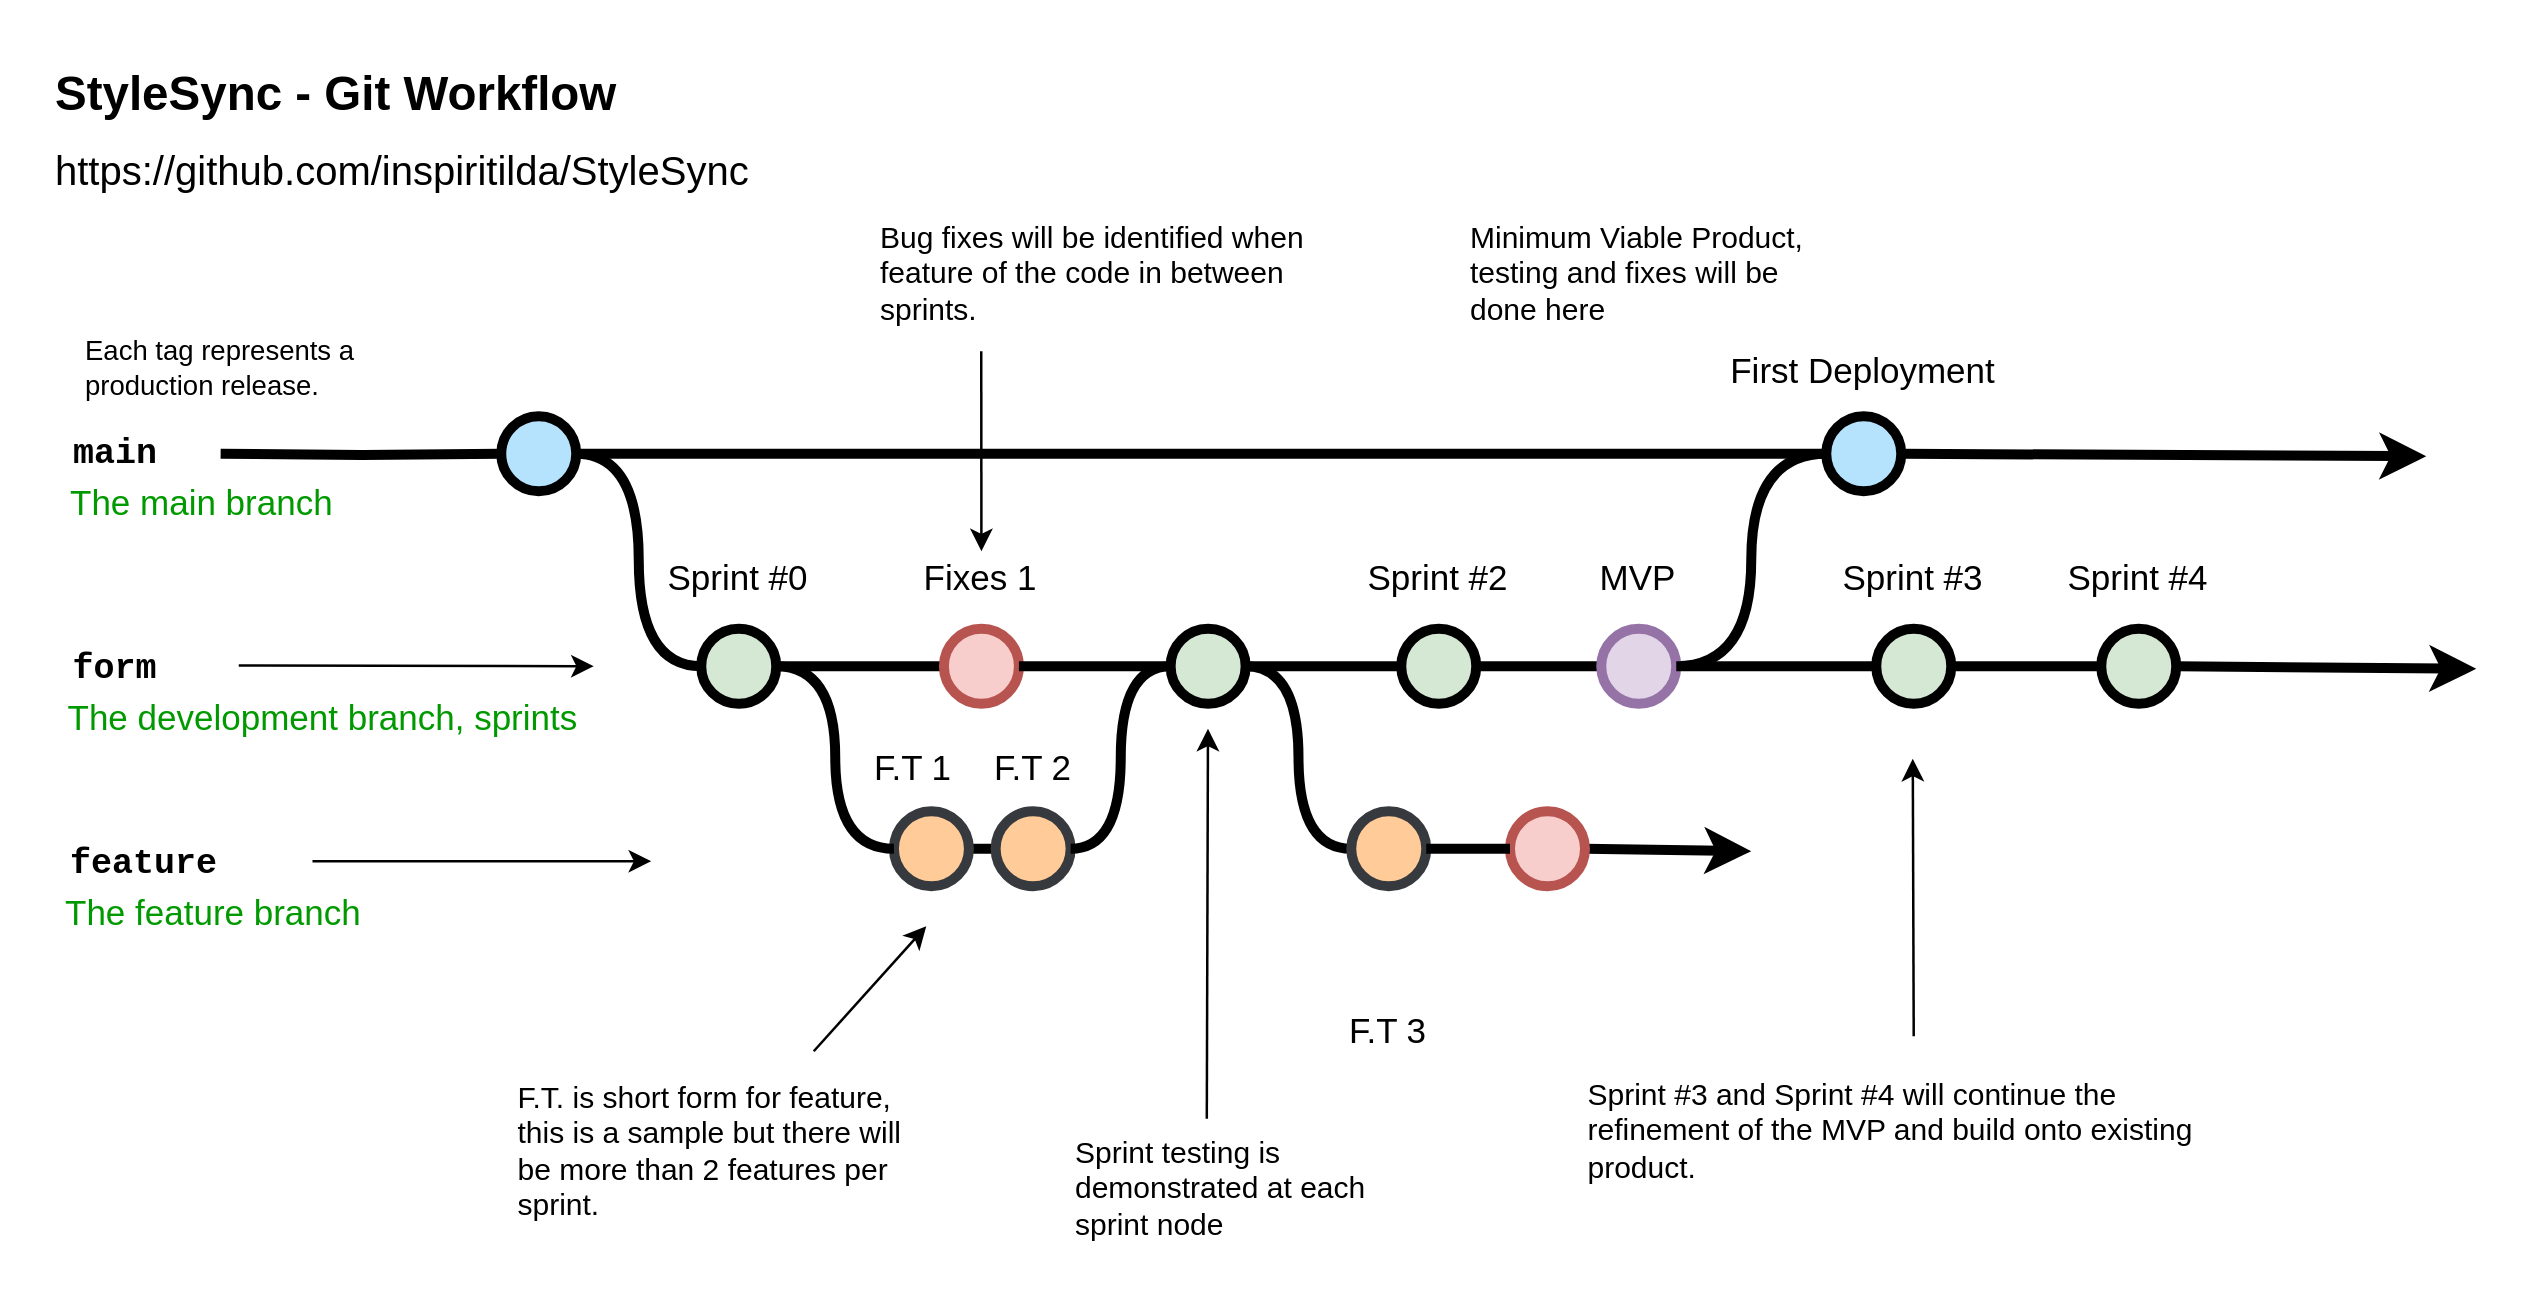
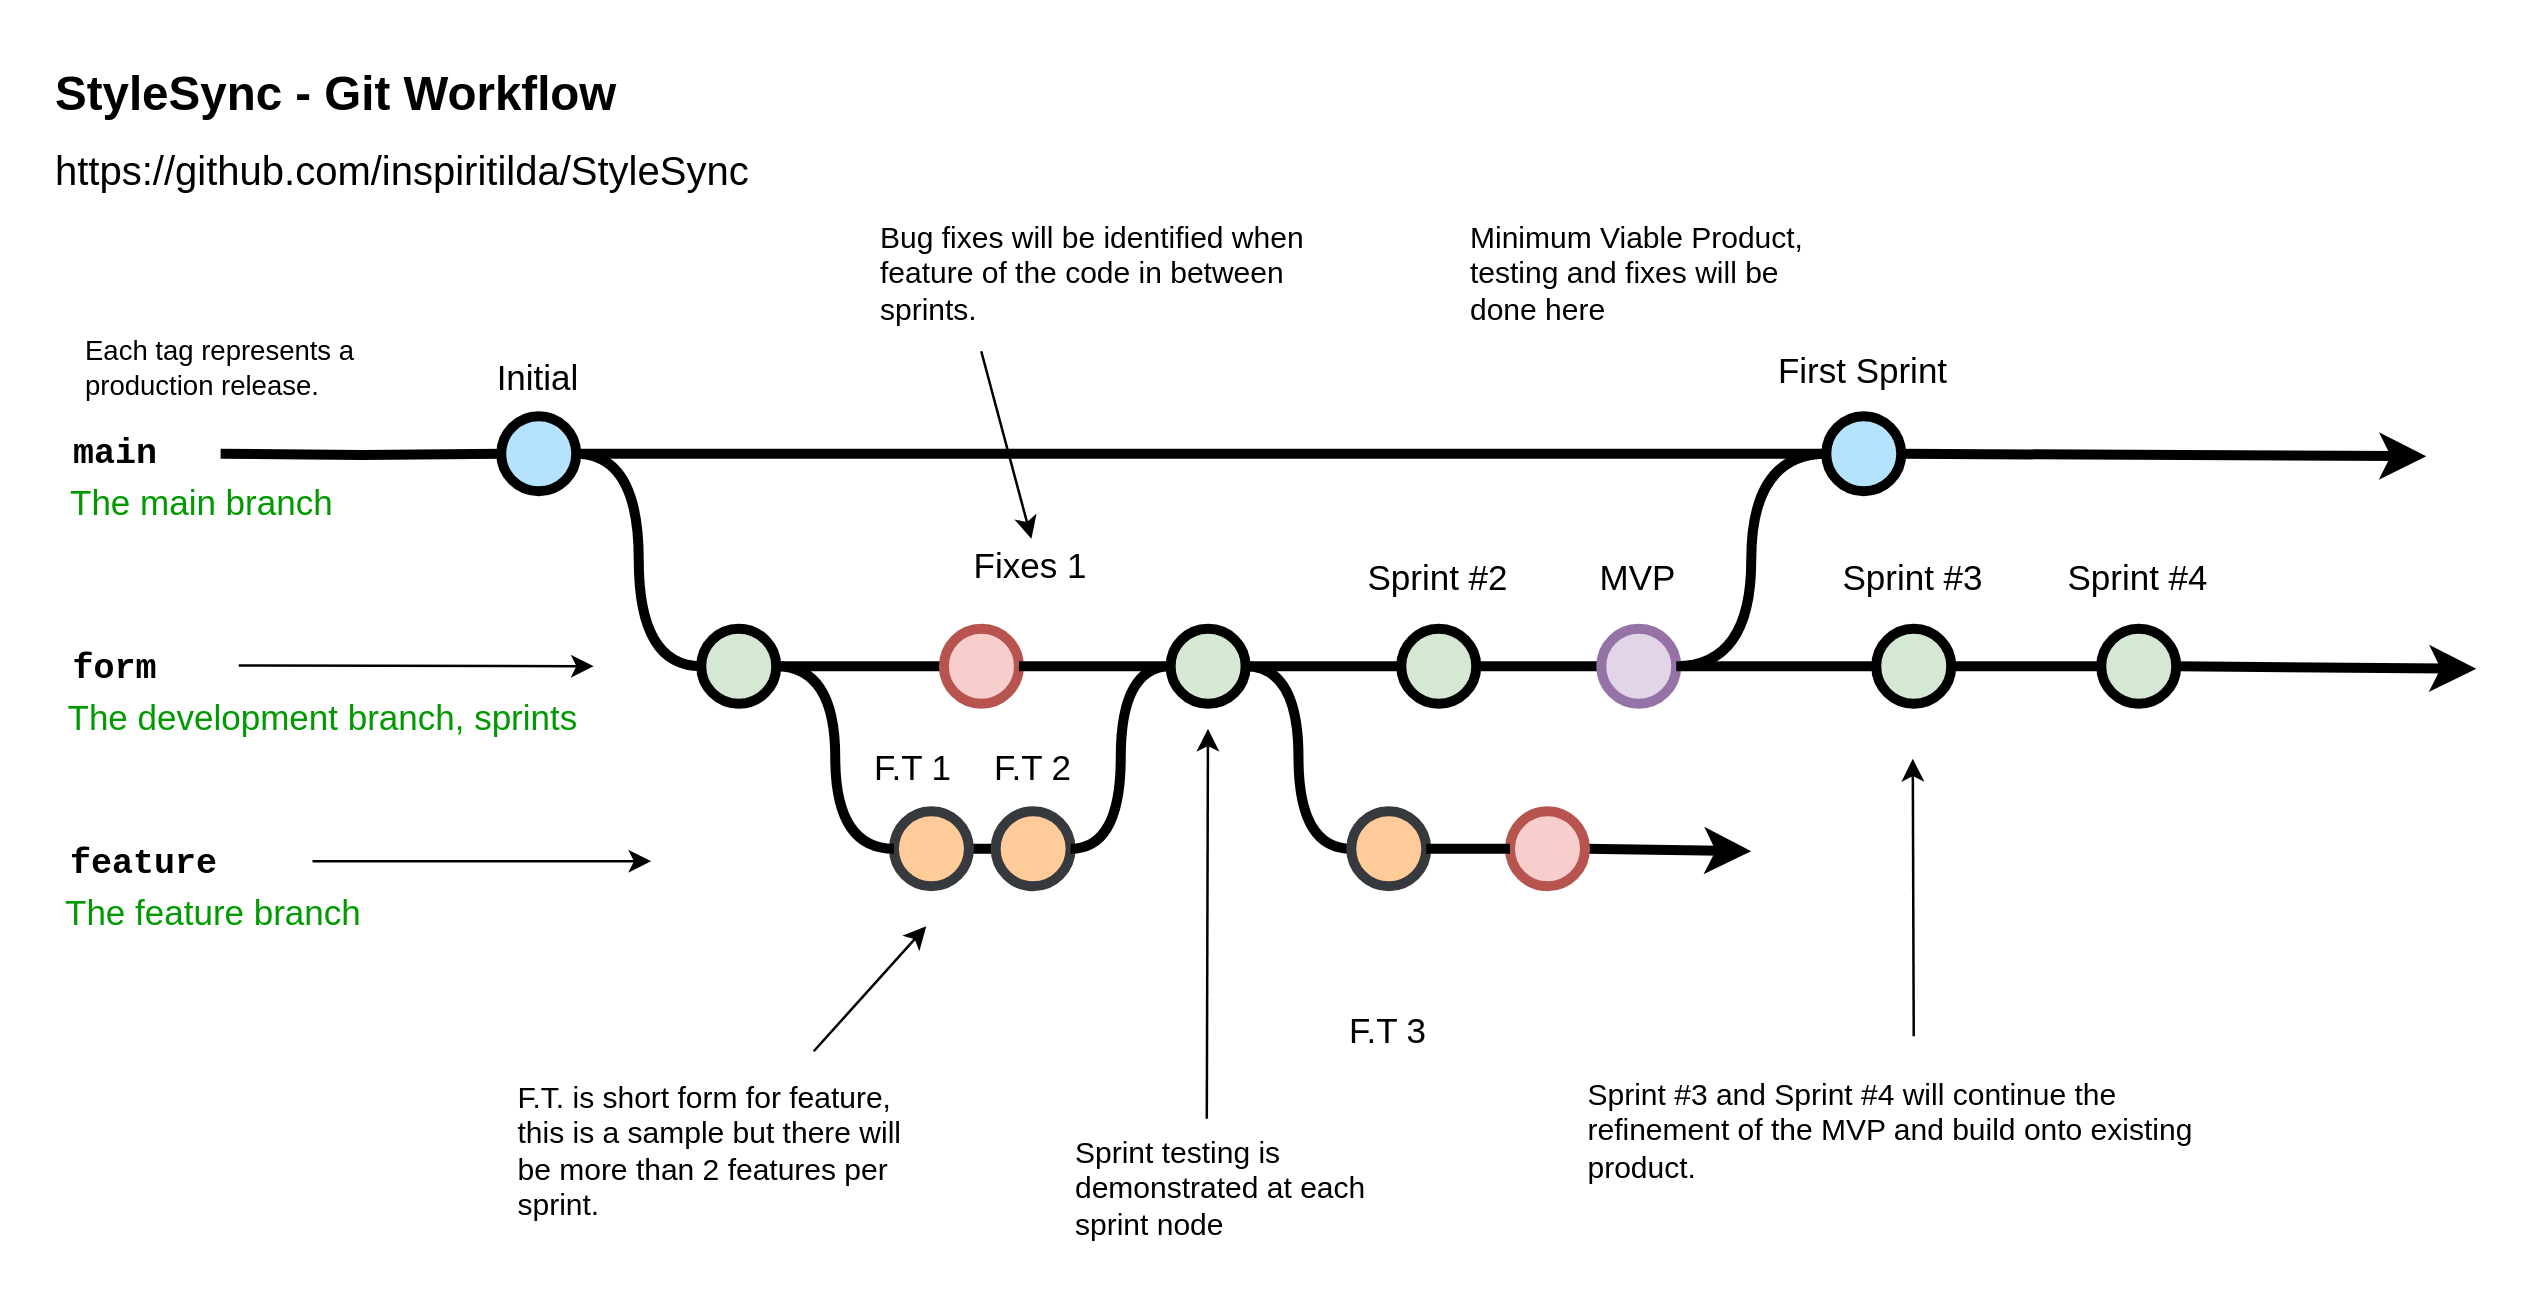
(1864, 369) -> (1864, 369)
none -> (539, 376)
(739, 576) -> none
(981, 576) -> (1031, 564)
